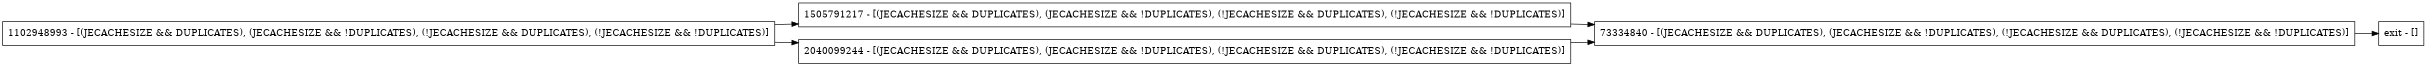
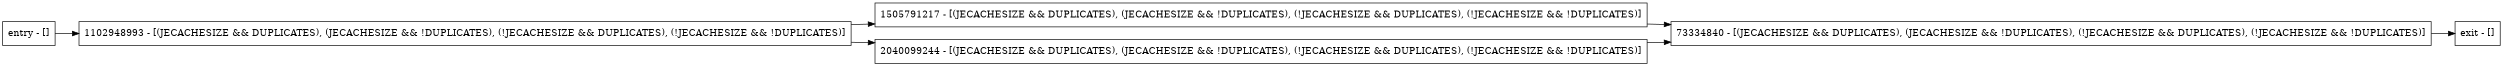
none -> (29, 34)
